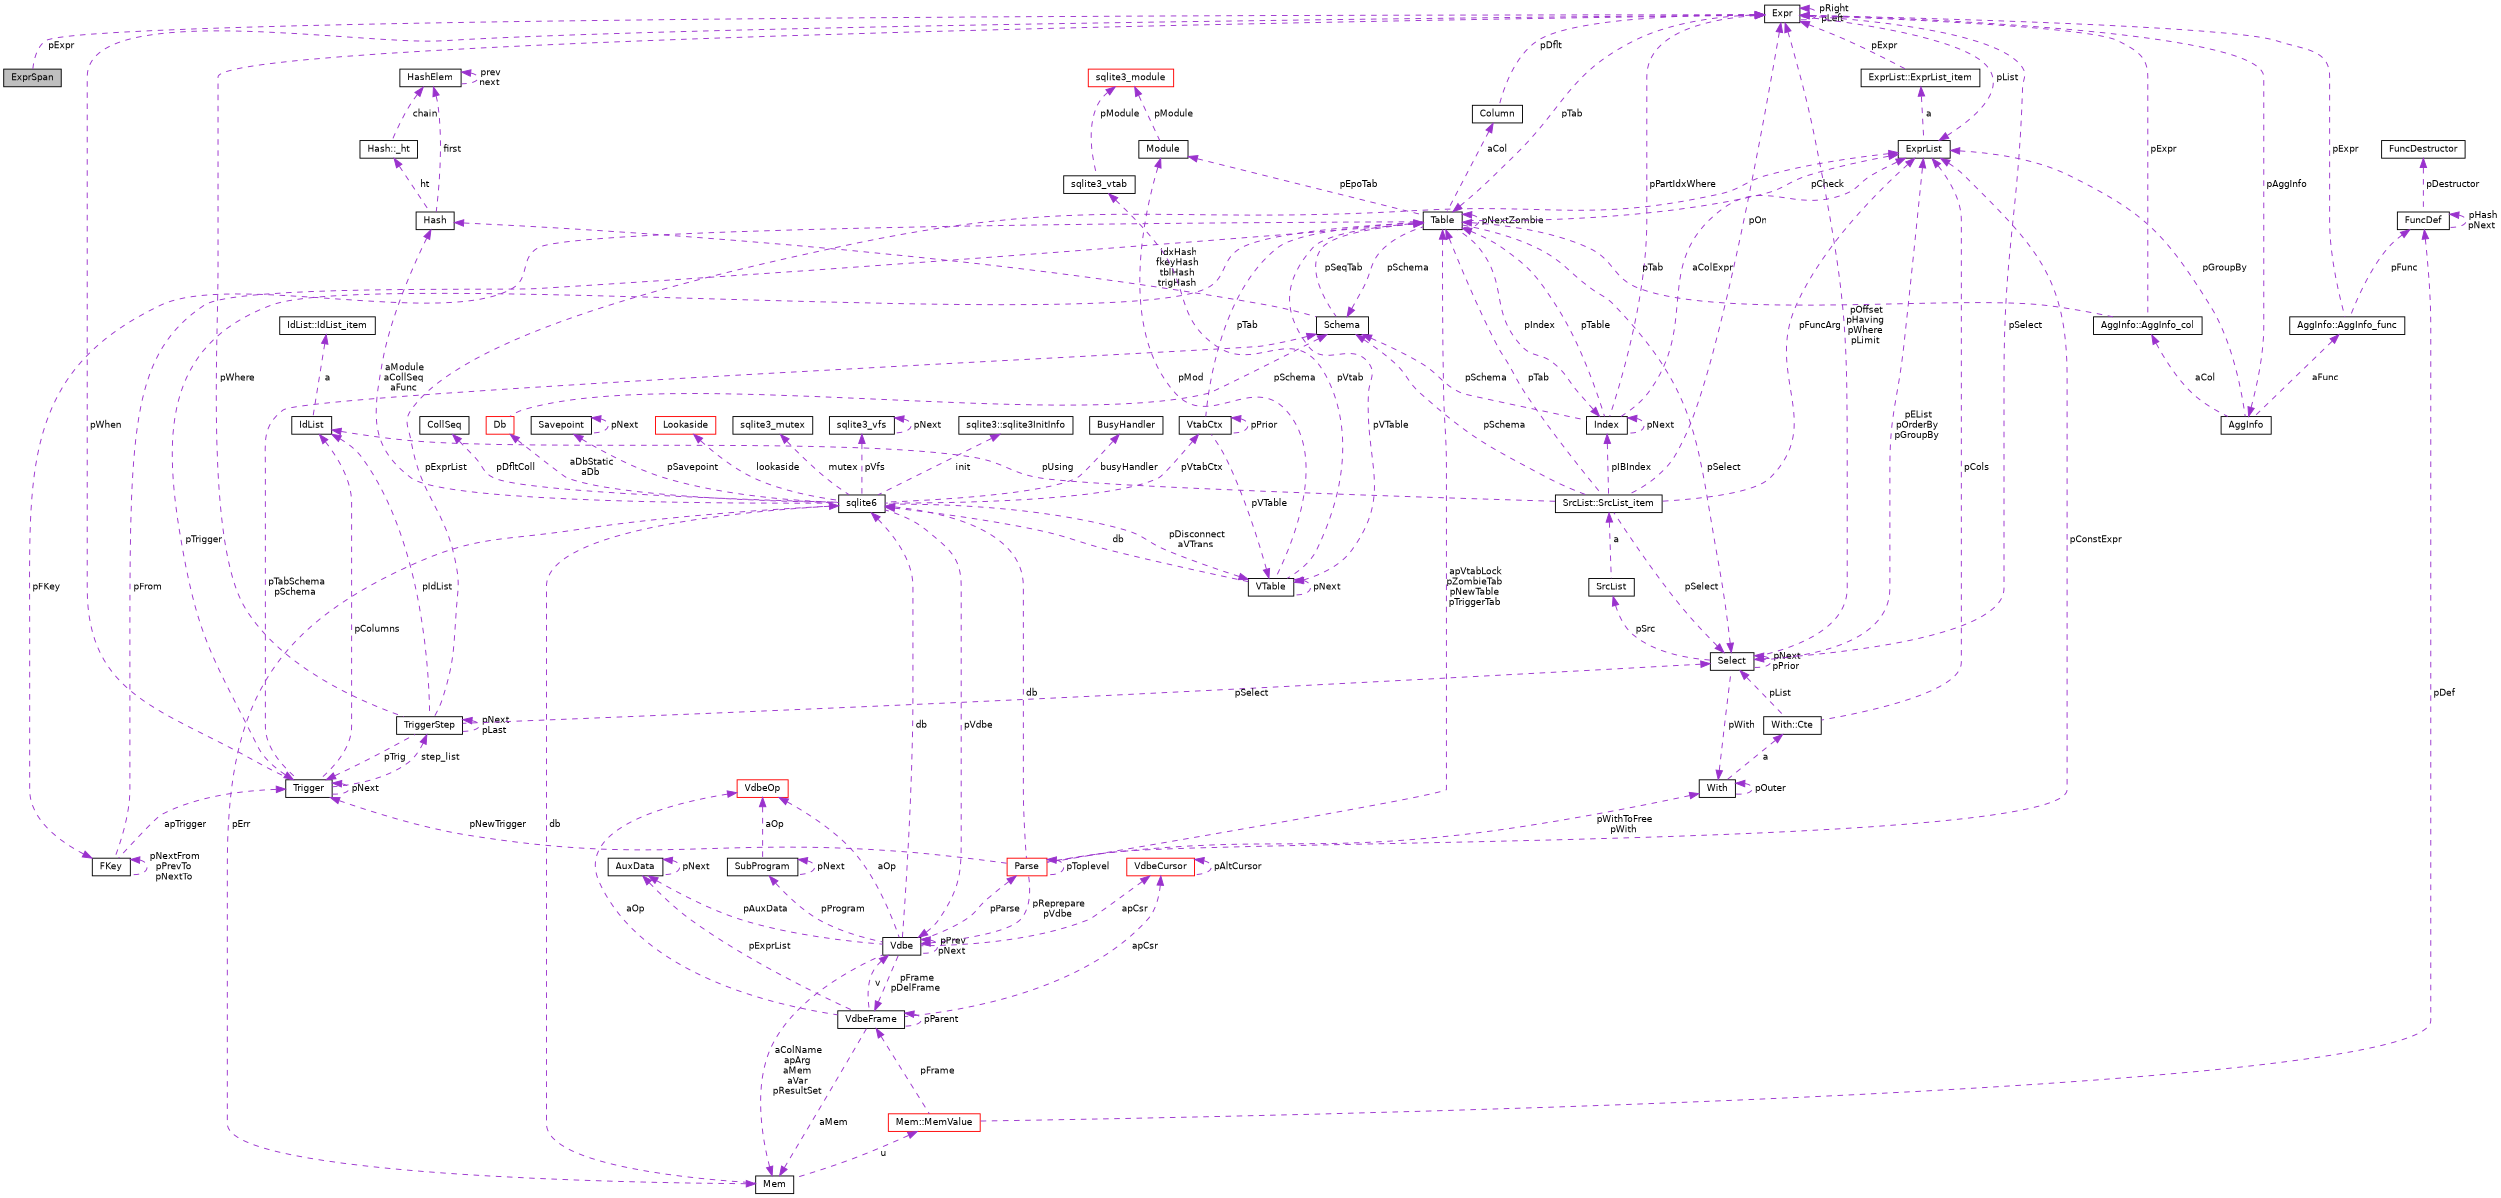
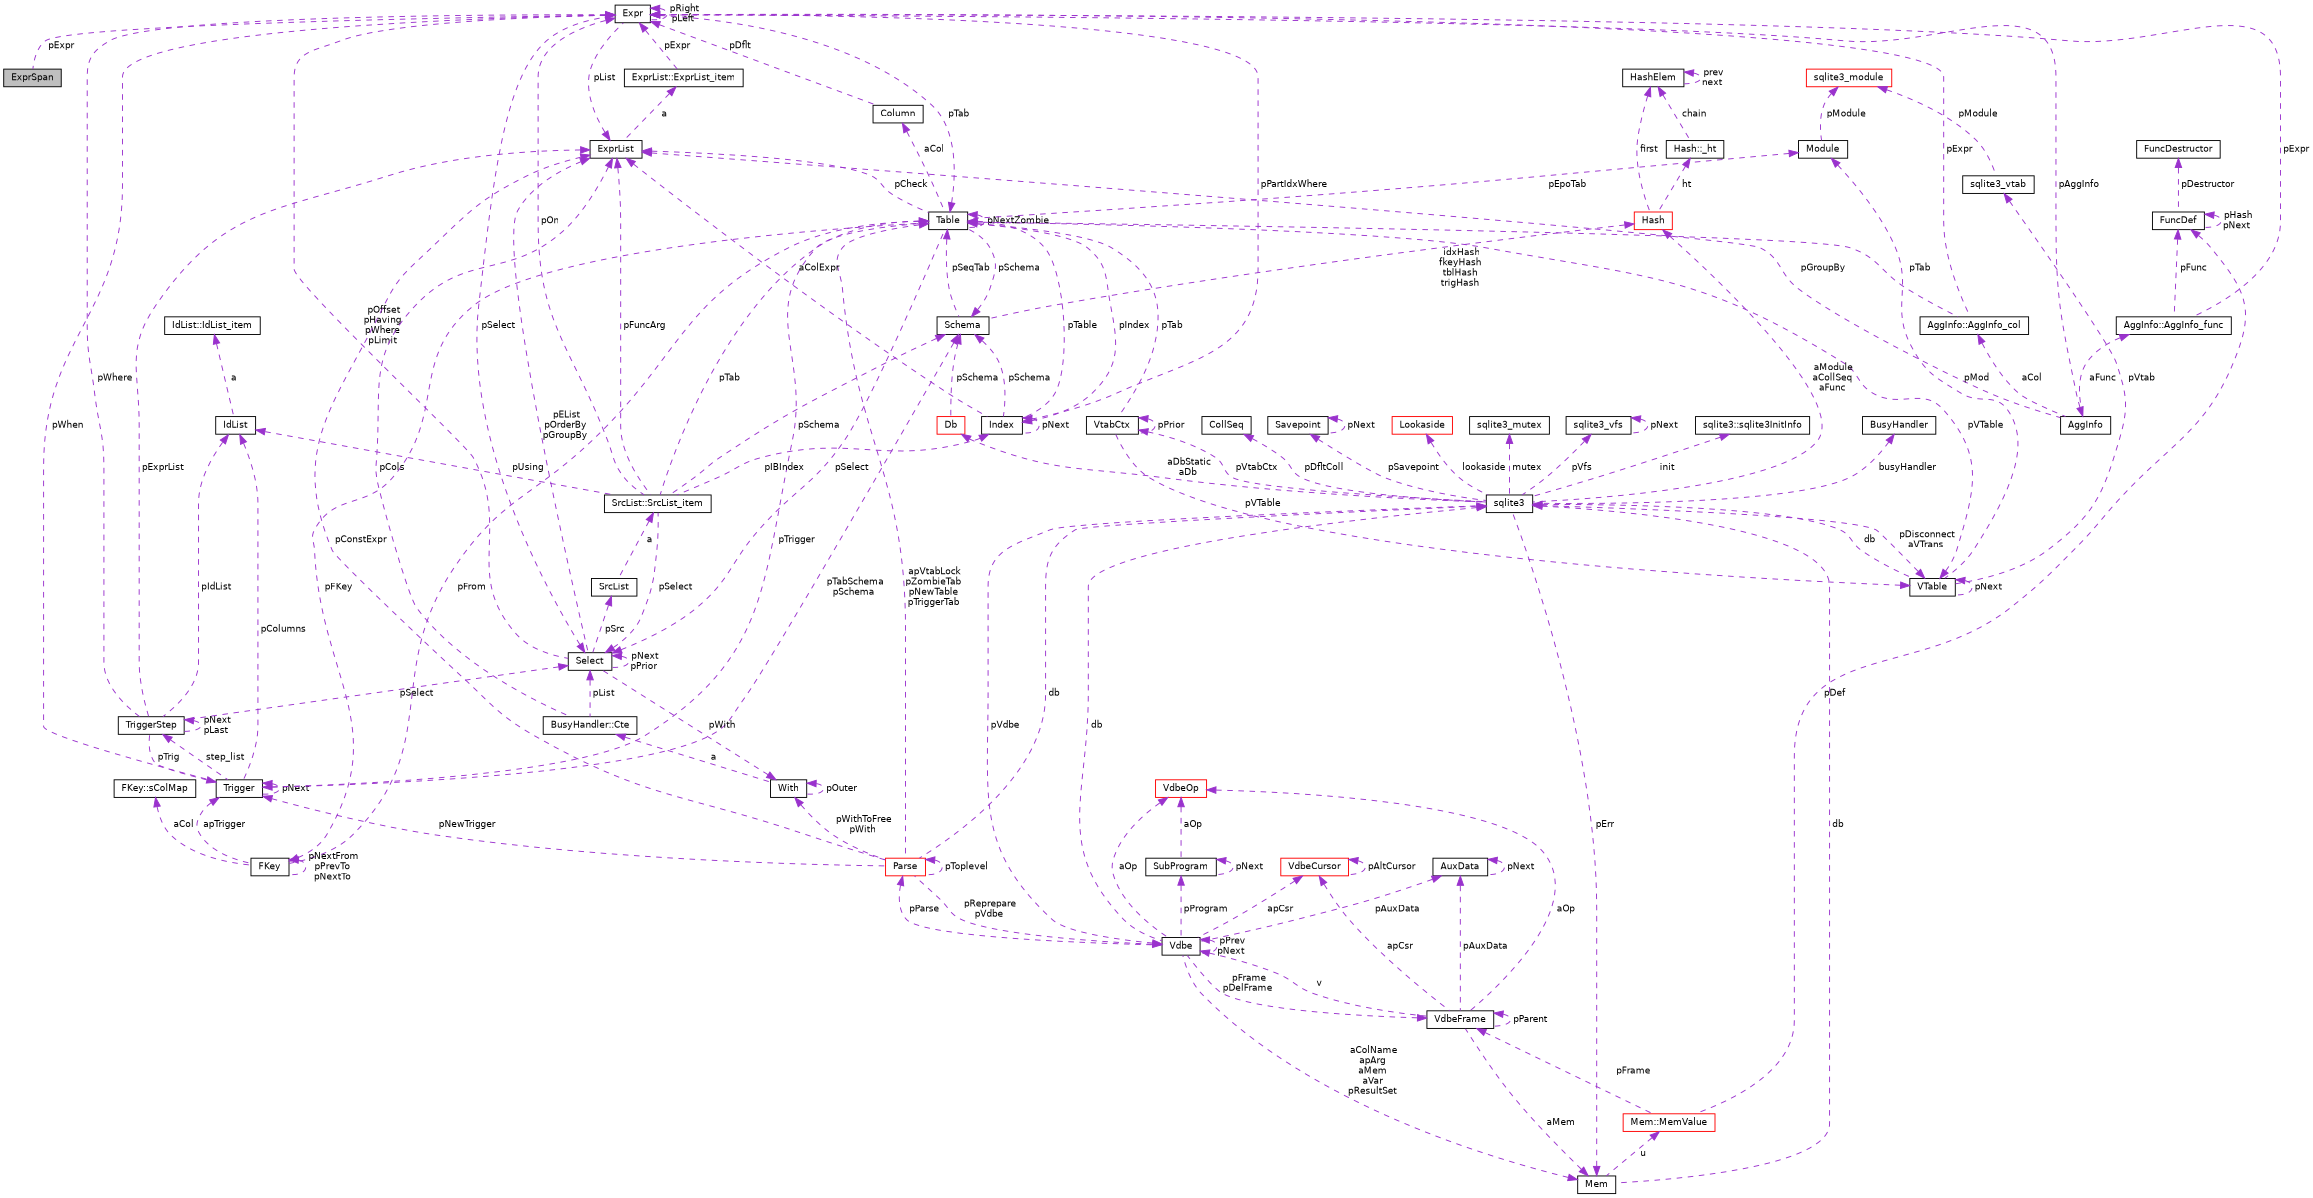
(435, 221) -> (1653, 221)
(862, 504) -> (1509, 504)
(1792, 726) -> (590, 726)
none -> (155, 789)
(769, 946) -> (1484, 946)
